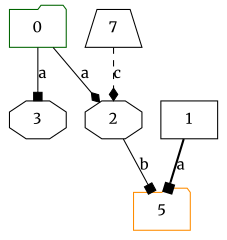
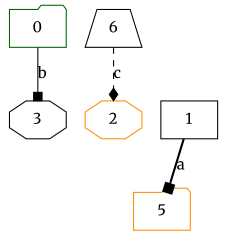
(114, 28) -> (114, 28)
(72, 70) -> none
(43, 74) -> (43, 74)
(114, 120) -> (114, 120)
(135, 161) -> none
